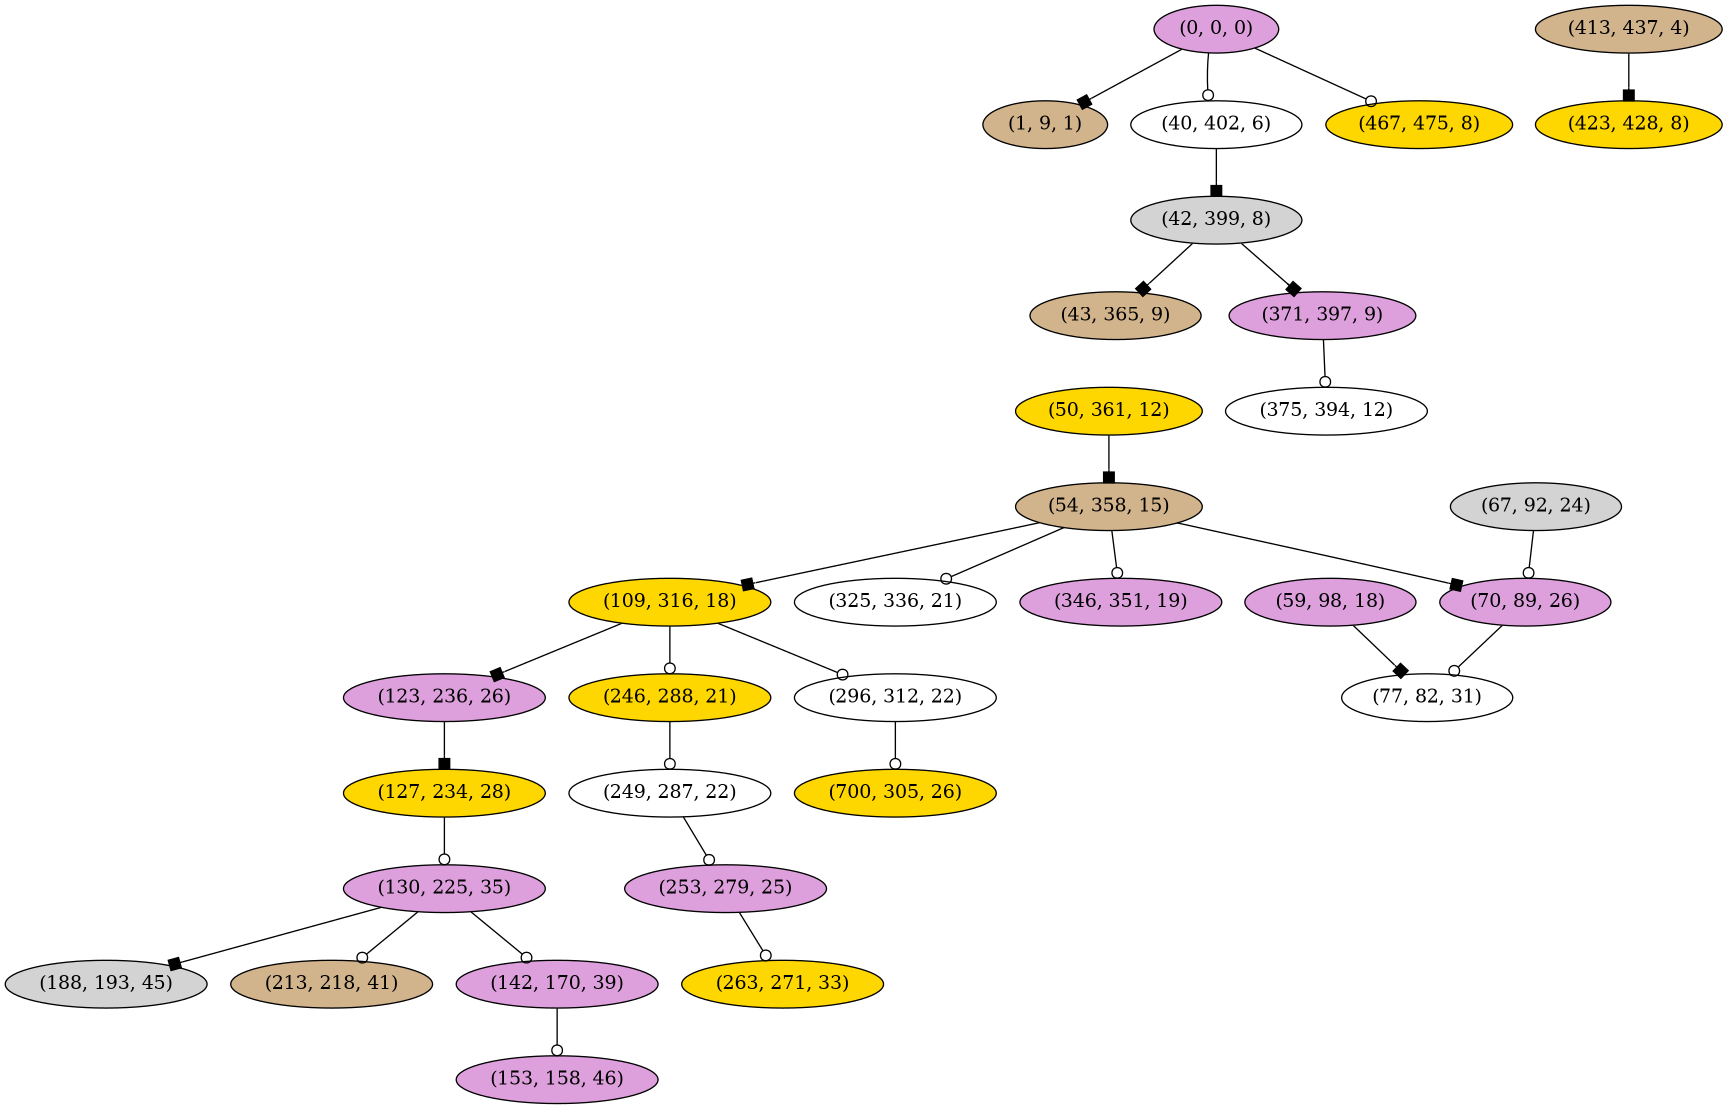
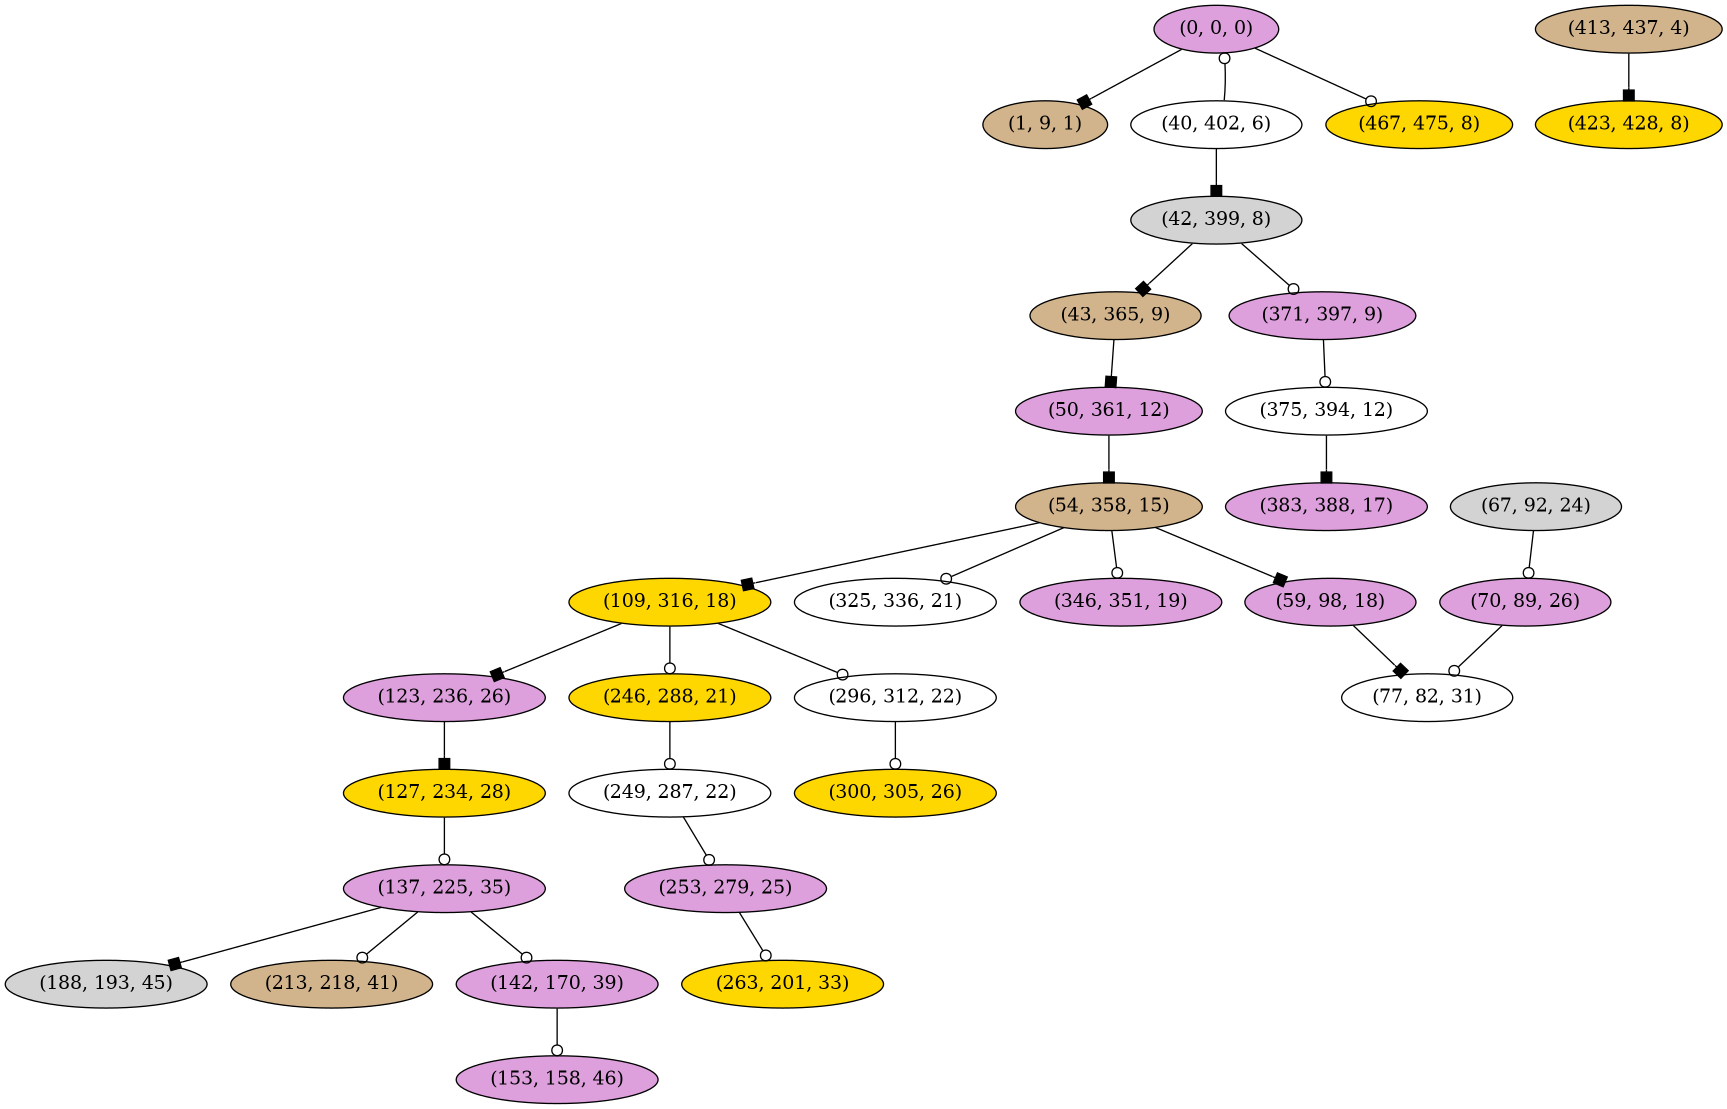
(1207, 71) -> (1225, 82)
(1265, 264) -> (1265, 264)
none -> (1113, 357)
(1109, 411) -> (1109, 411)
none -> (1326, 507)
(1313, 553) -> (1214, 552)
(895, 793) -> (895, 793)
(444, 889) -> (444, 889)
(783, 984) -> (783, 984)
